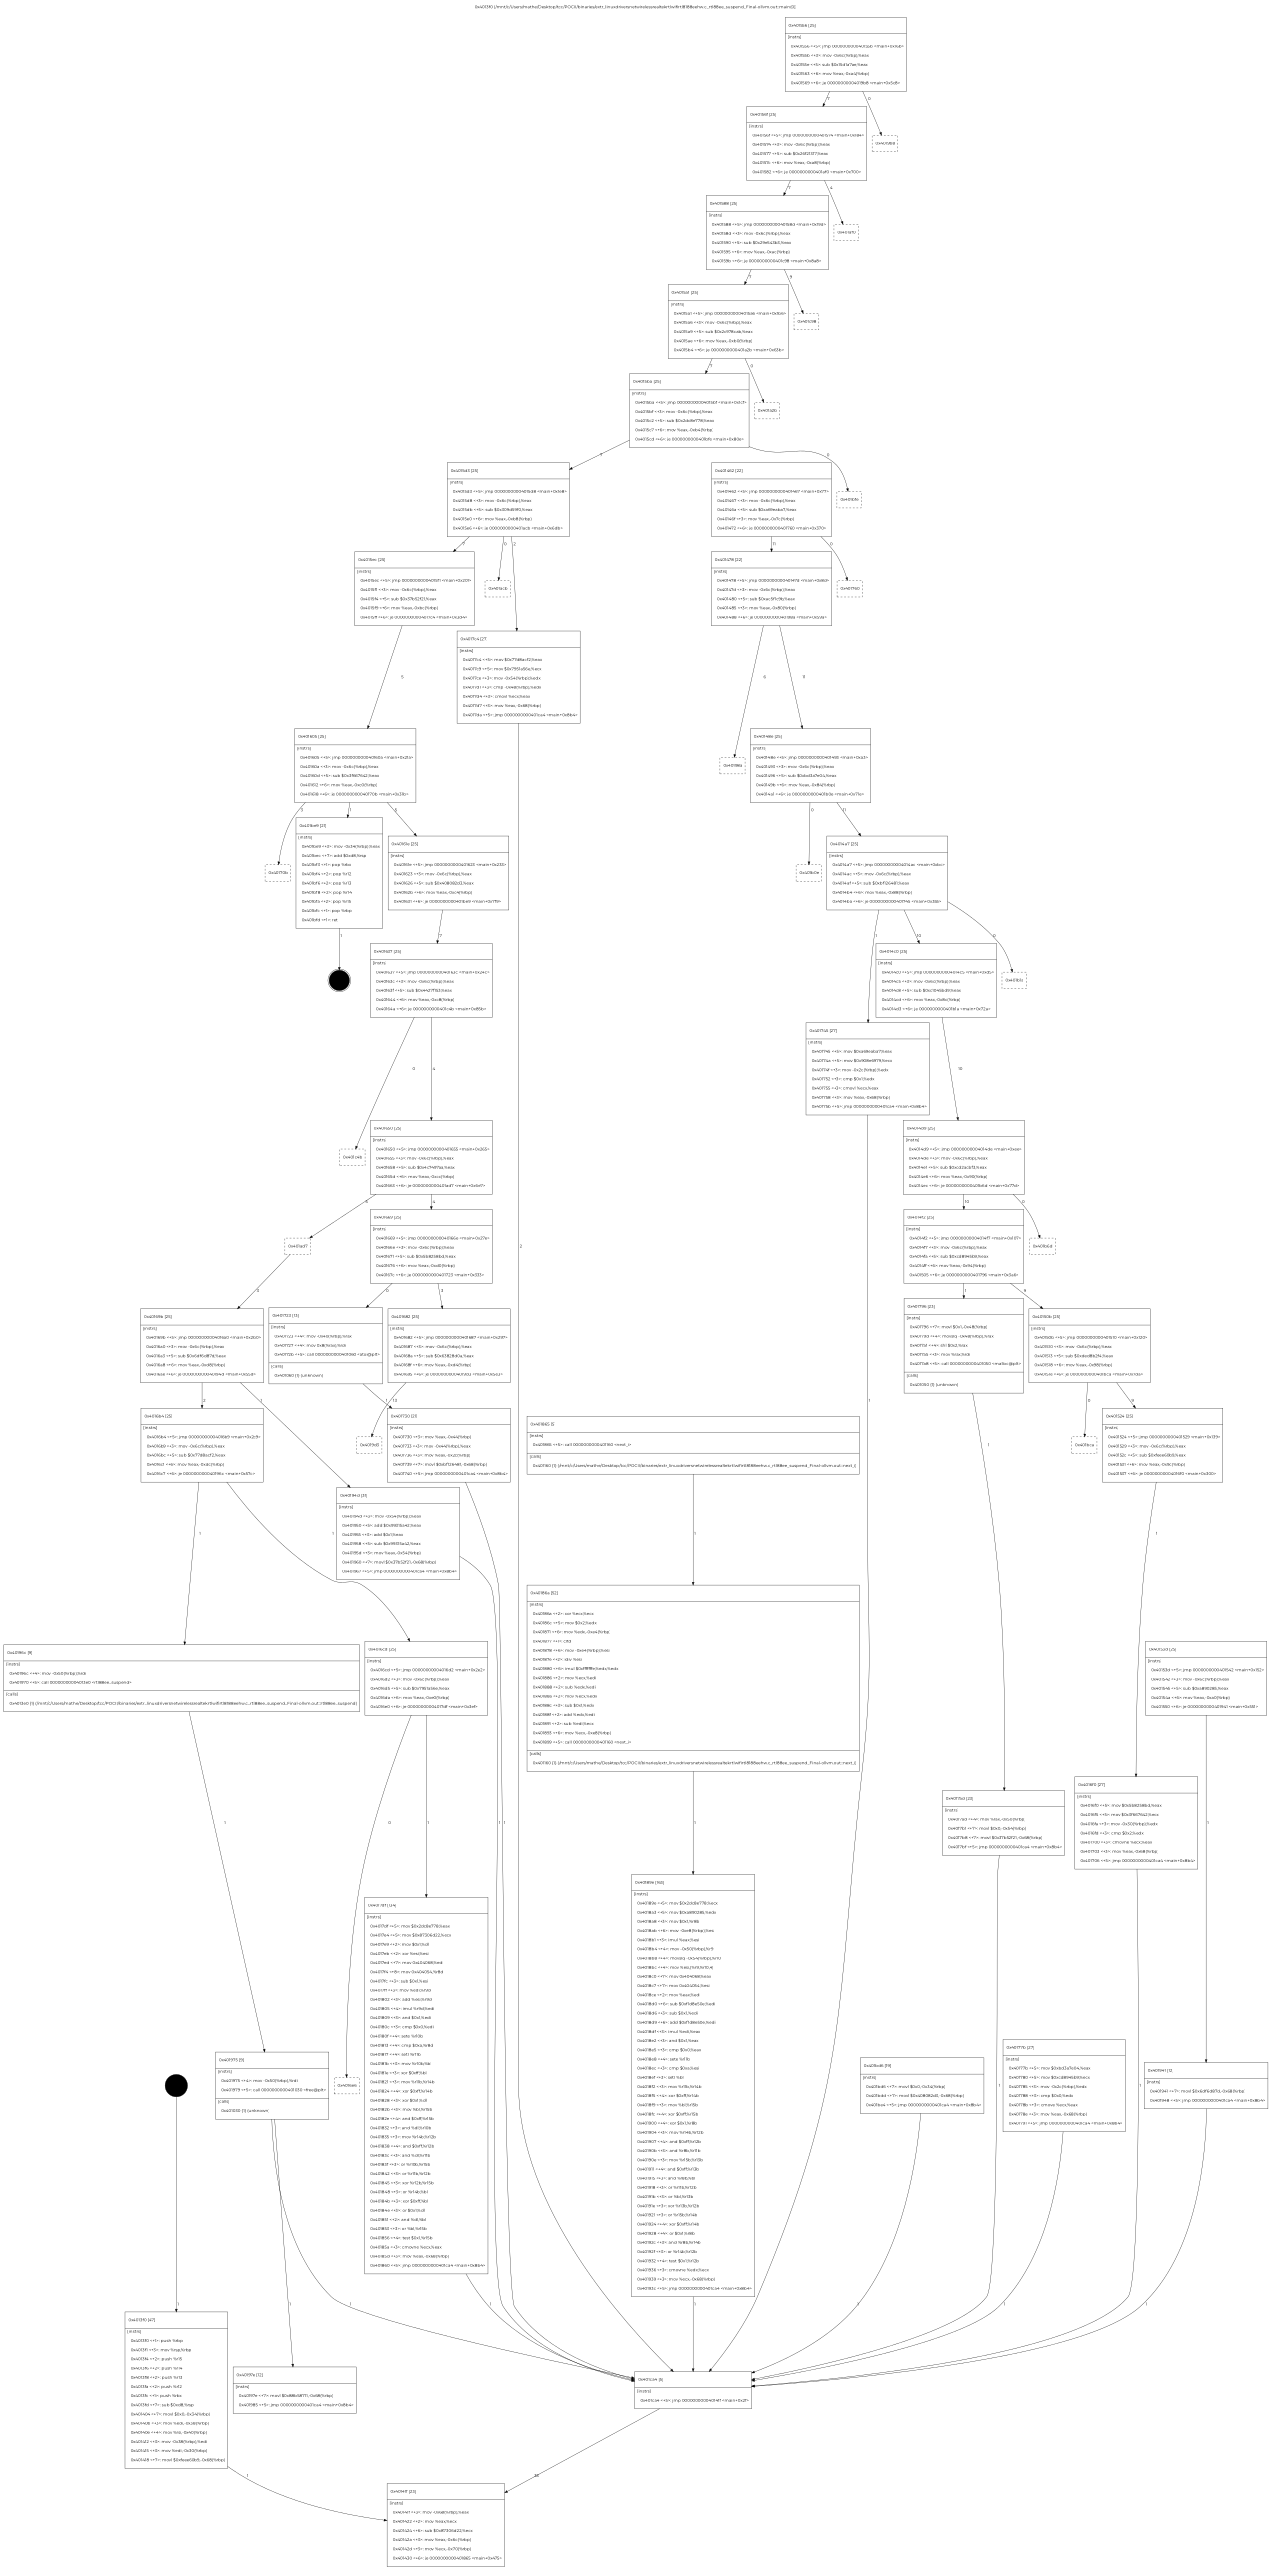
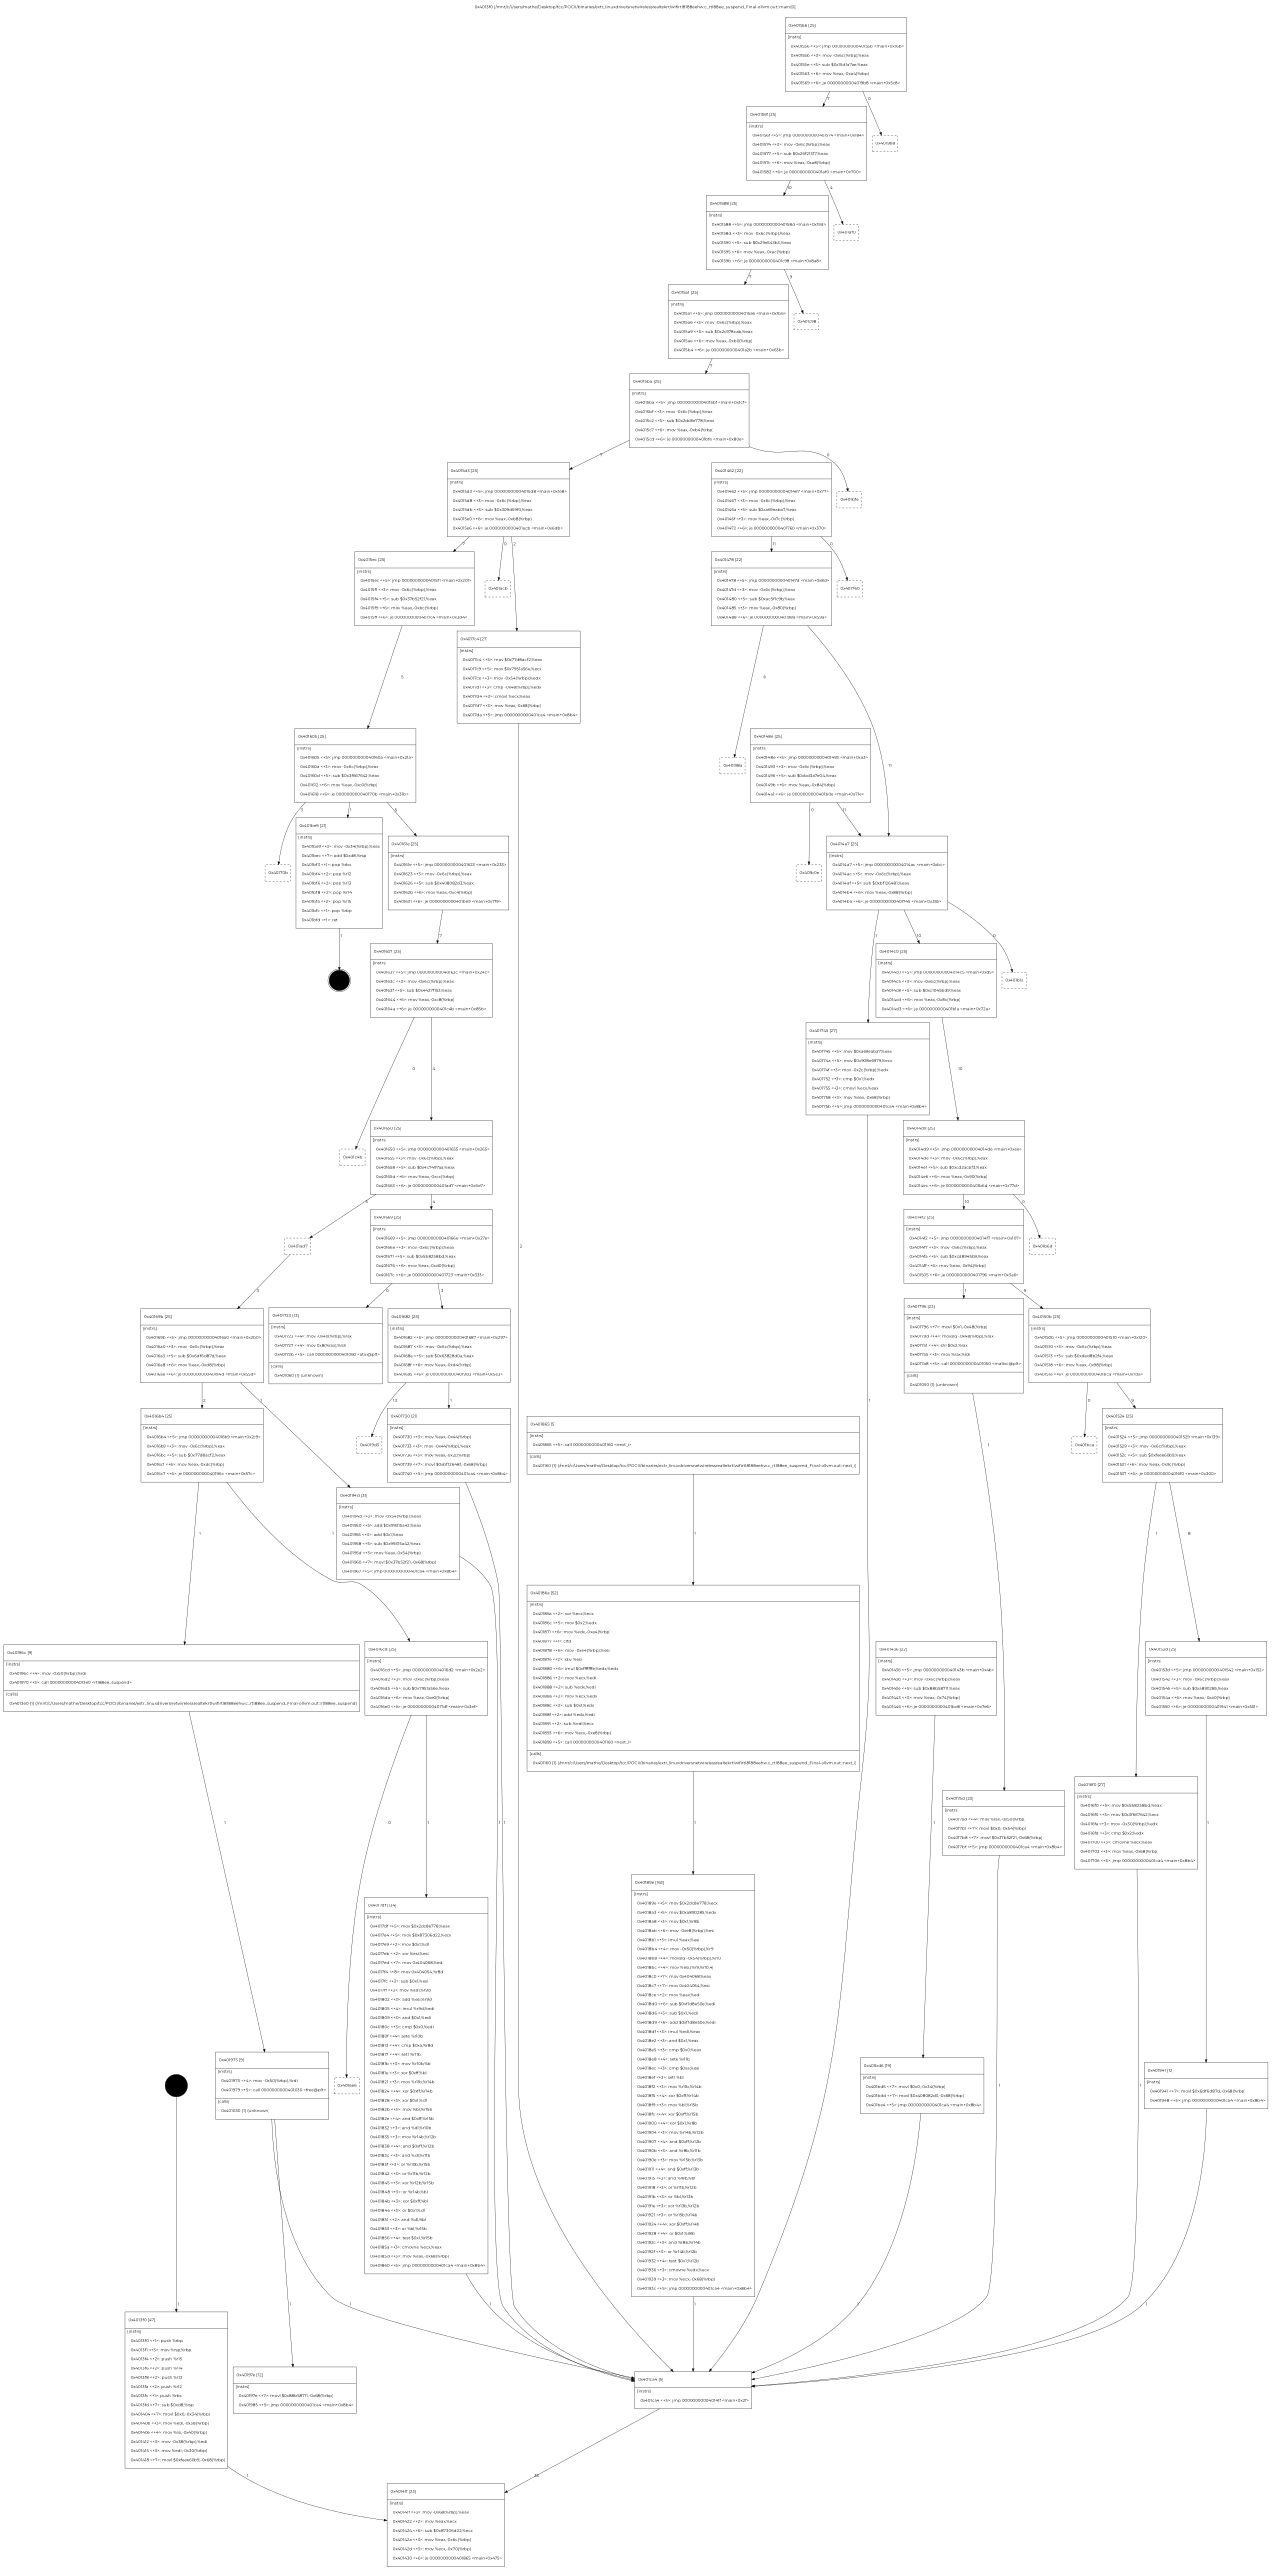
(789, 188) -> (789, 188)
(767, 411) -> none
(791, 676) -> (870, 721)
(376, 1395) -> (449, 1394)
none -> (1184, 1560)
none -> (936, 1678)
(1064, 2086) -> none
